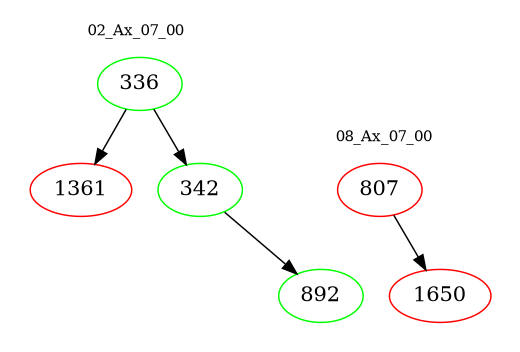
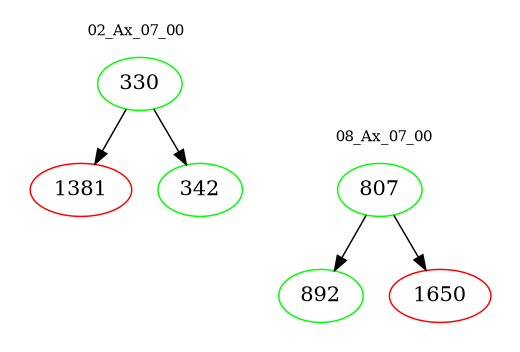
(140, 84) -> (140, 84)
(81, 190) -> (81, 190)
(380, 190) -> (380, 190)
(255, 238) -> (354, 237)
